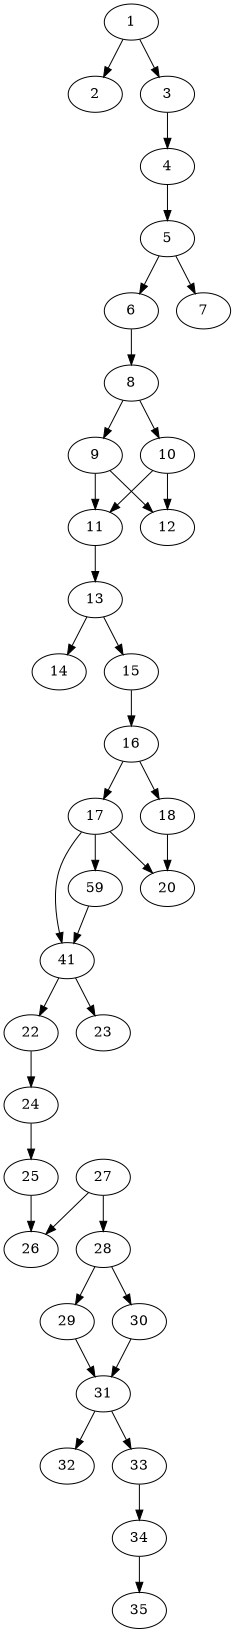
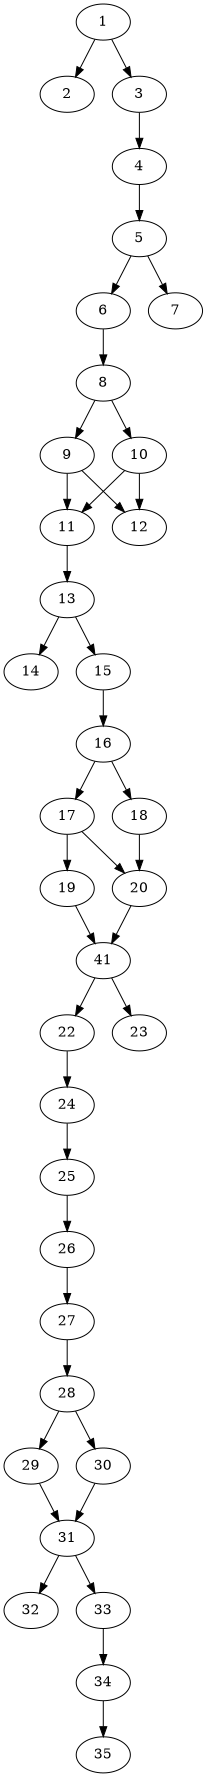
(57, 880) -> (124, 920)
(95, 888) -> (67, 888)
(71, 1210) -> (67, 1281)
